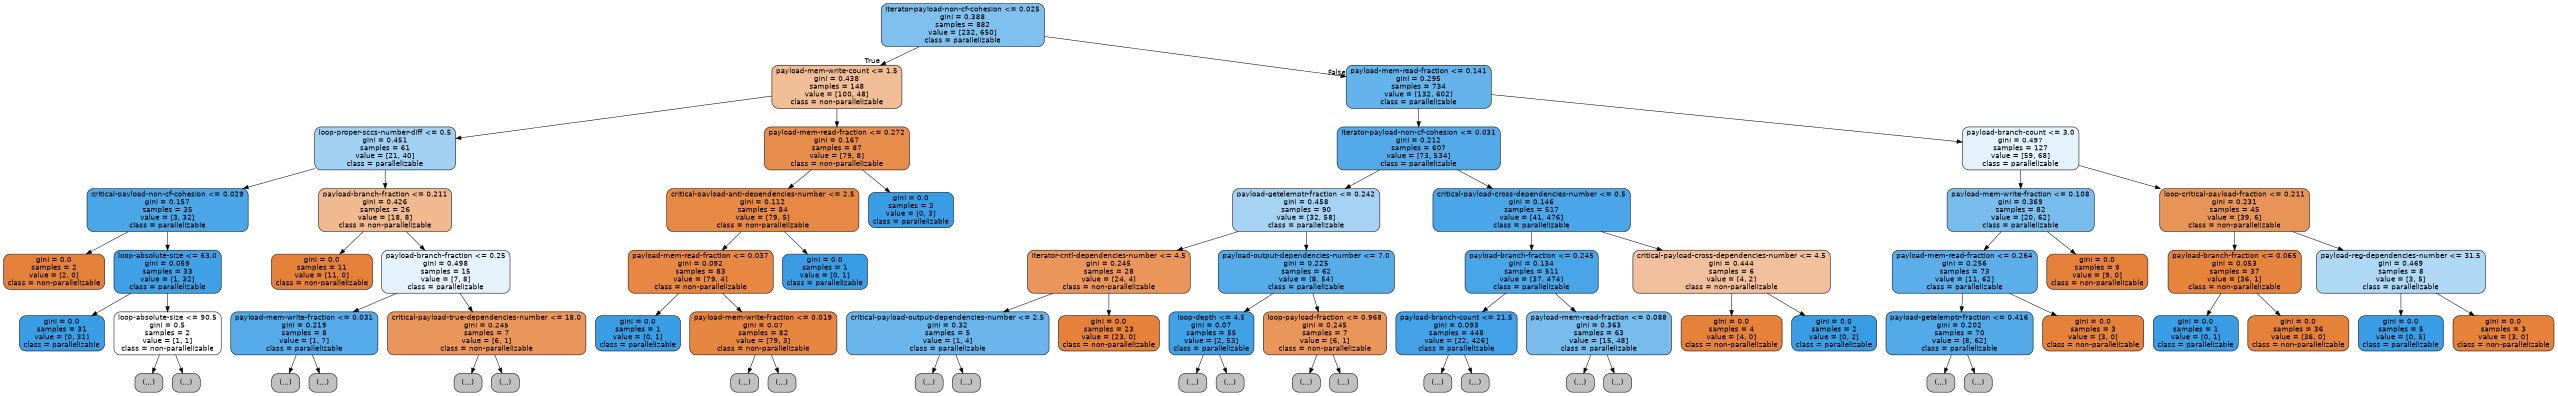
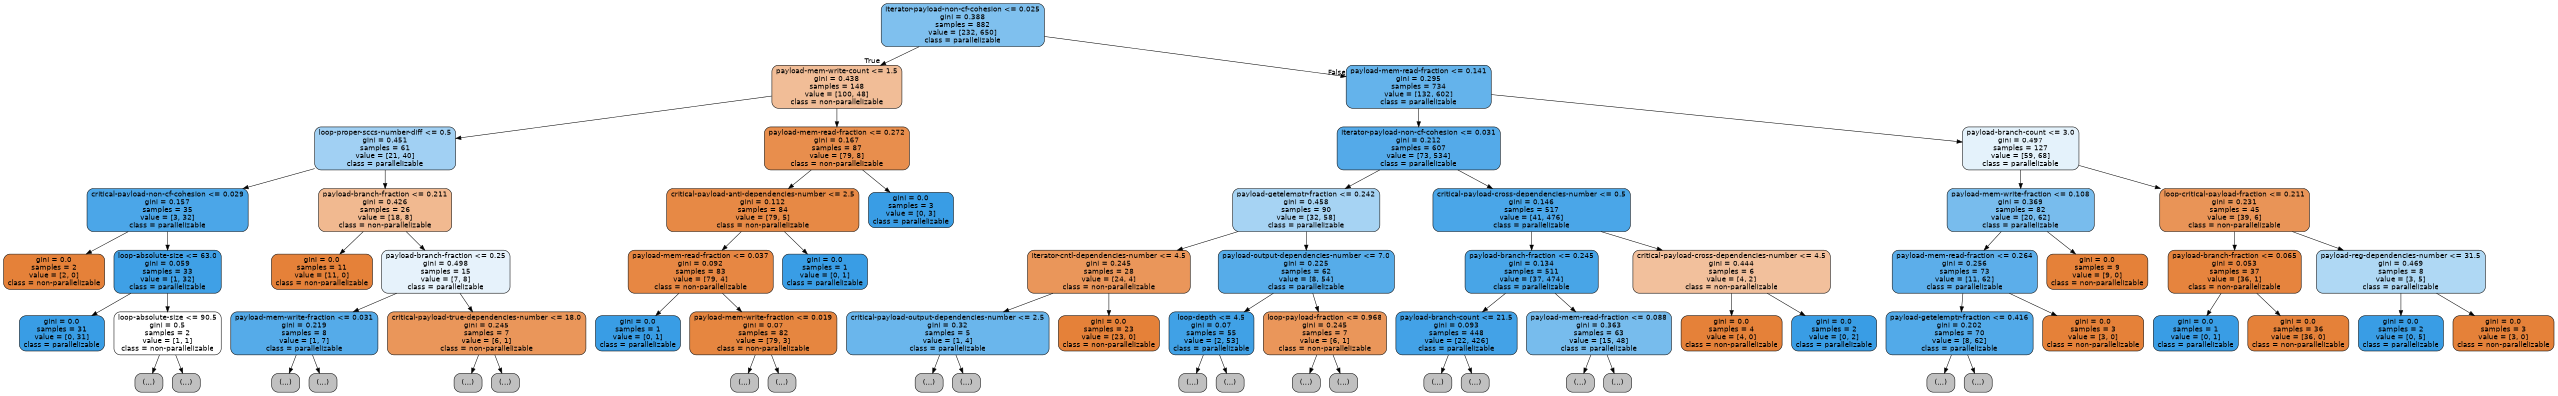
(2401, 333) -> (2401, 333)
